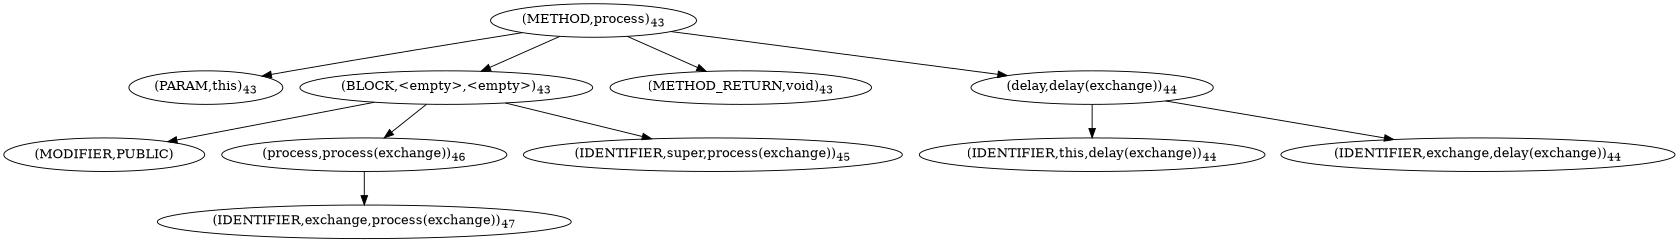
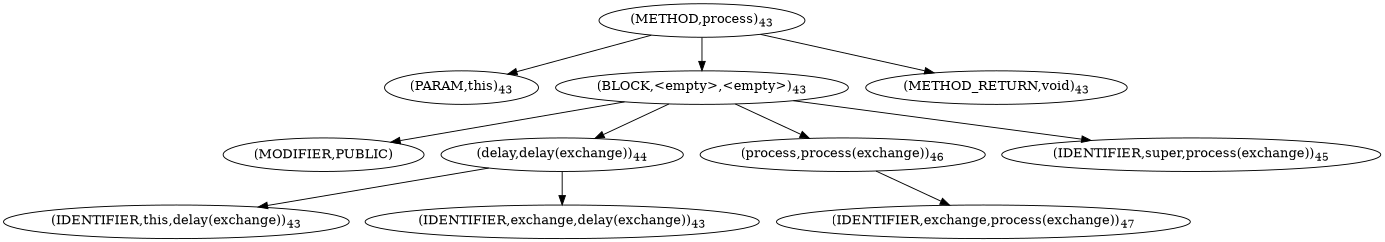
(835, 53) -> (636, 119)
(1210, 153) -> (294, 220)
(1614, 153) -> (699, 220)
